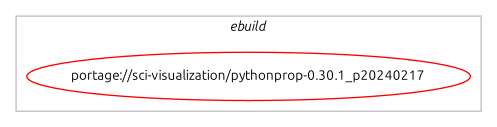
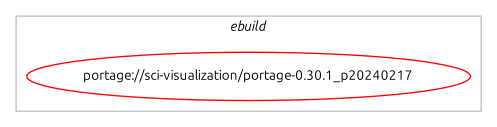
(249, 76) -> (249, 76)
